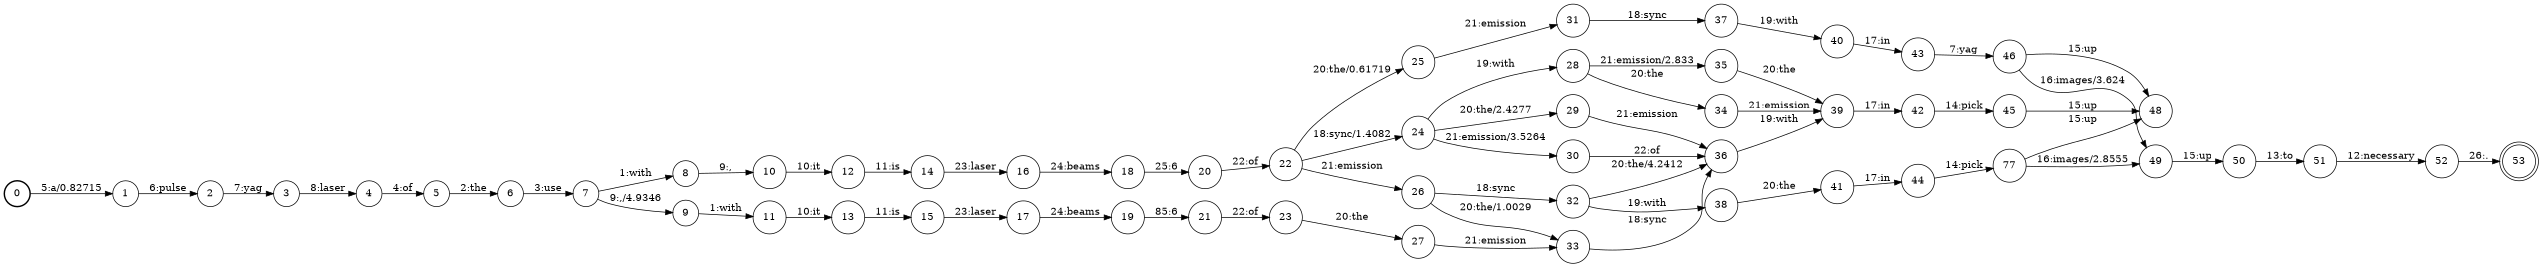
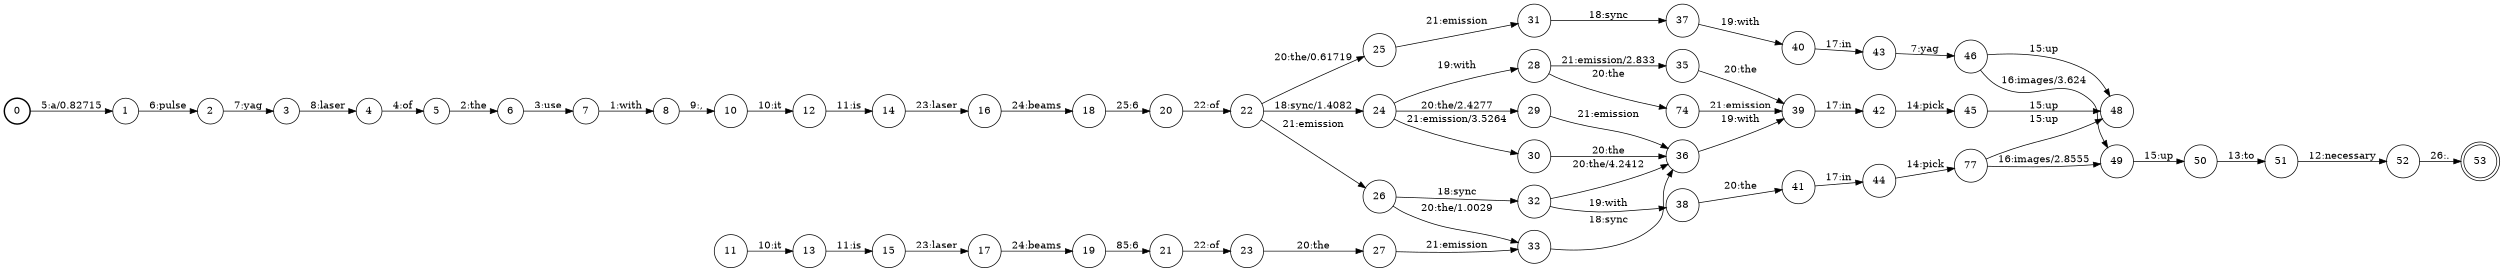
(1721, 111) -> (1683, 111)
(1647, 151) -> (1608, 151)
(686, 213) -> none
